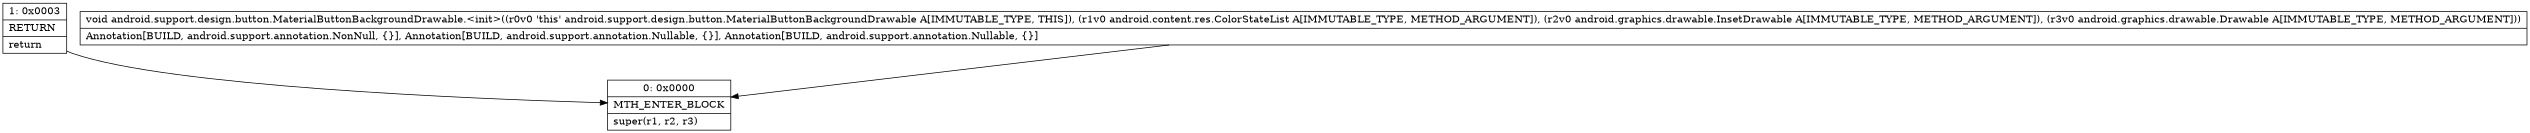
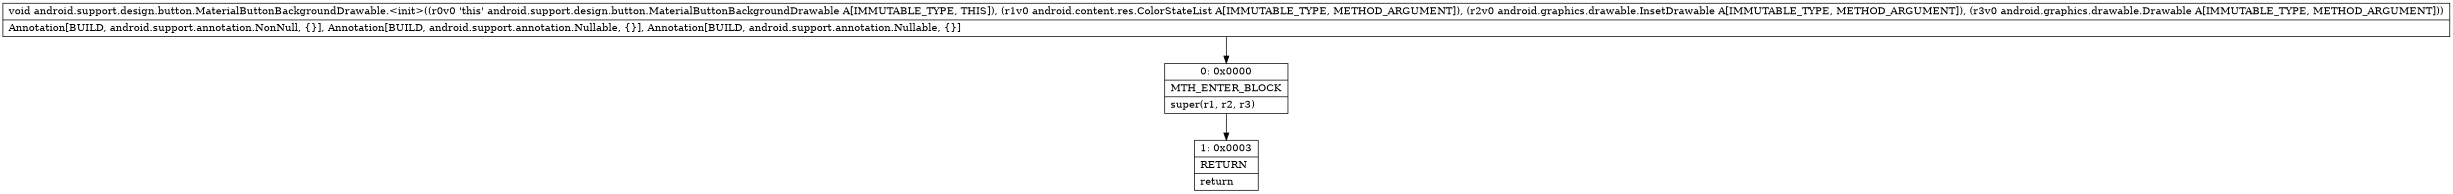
(332, 90) -> (1226, 123)
